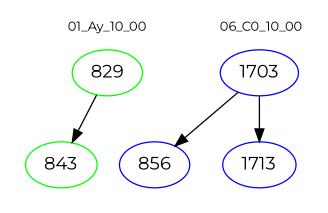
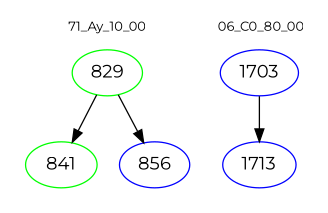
(107, 27) -> (107, 27)
(261, 27) -> (261, 27)
(218, 109) -> (128, 113)
(61, 165) -> (61, 165)
